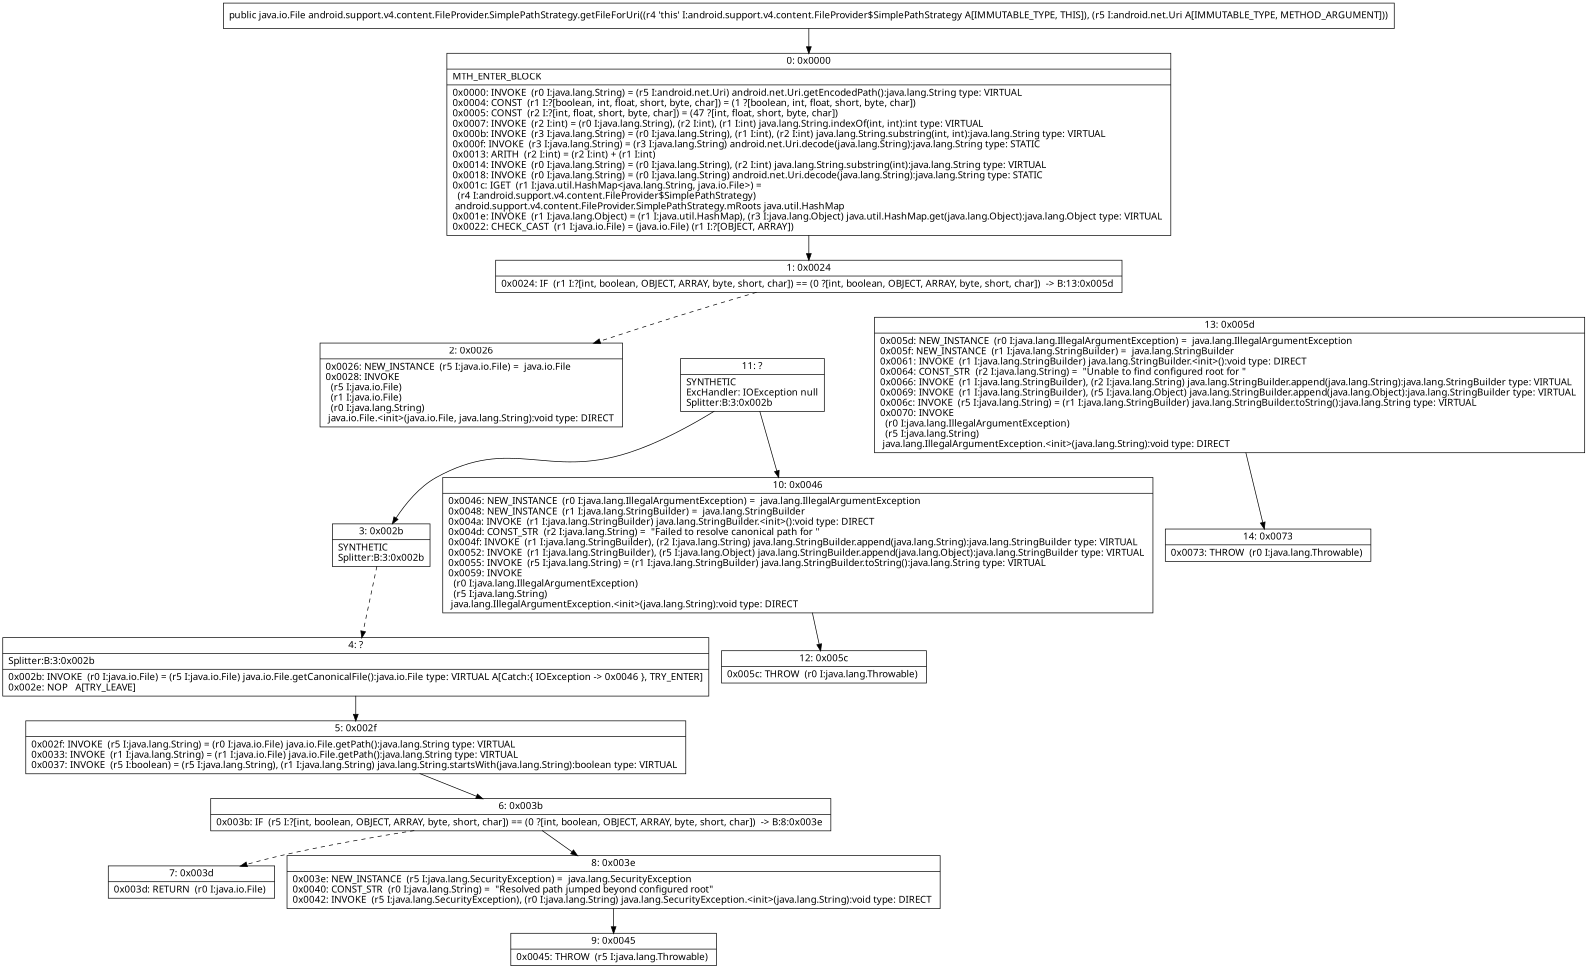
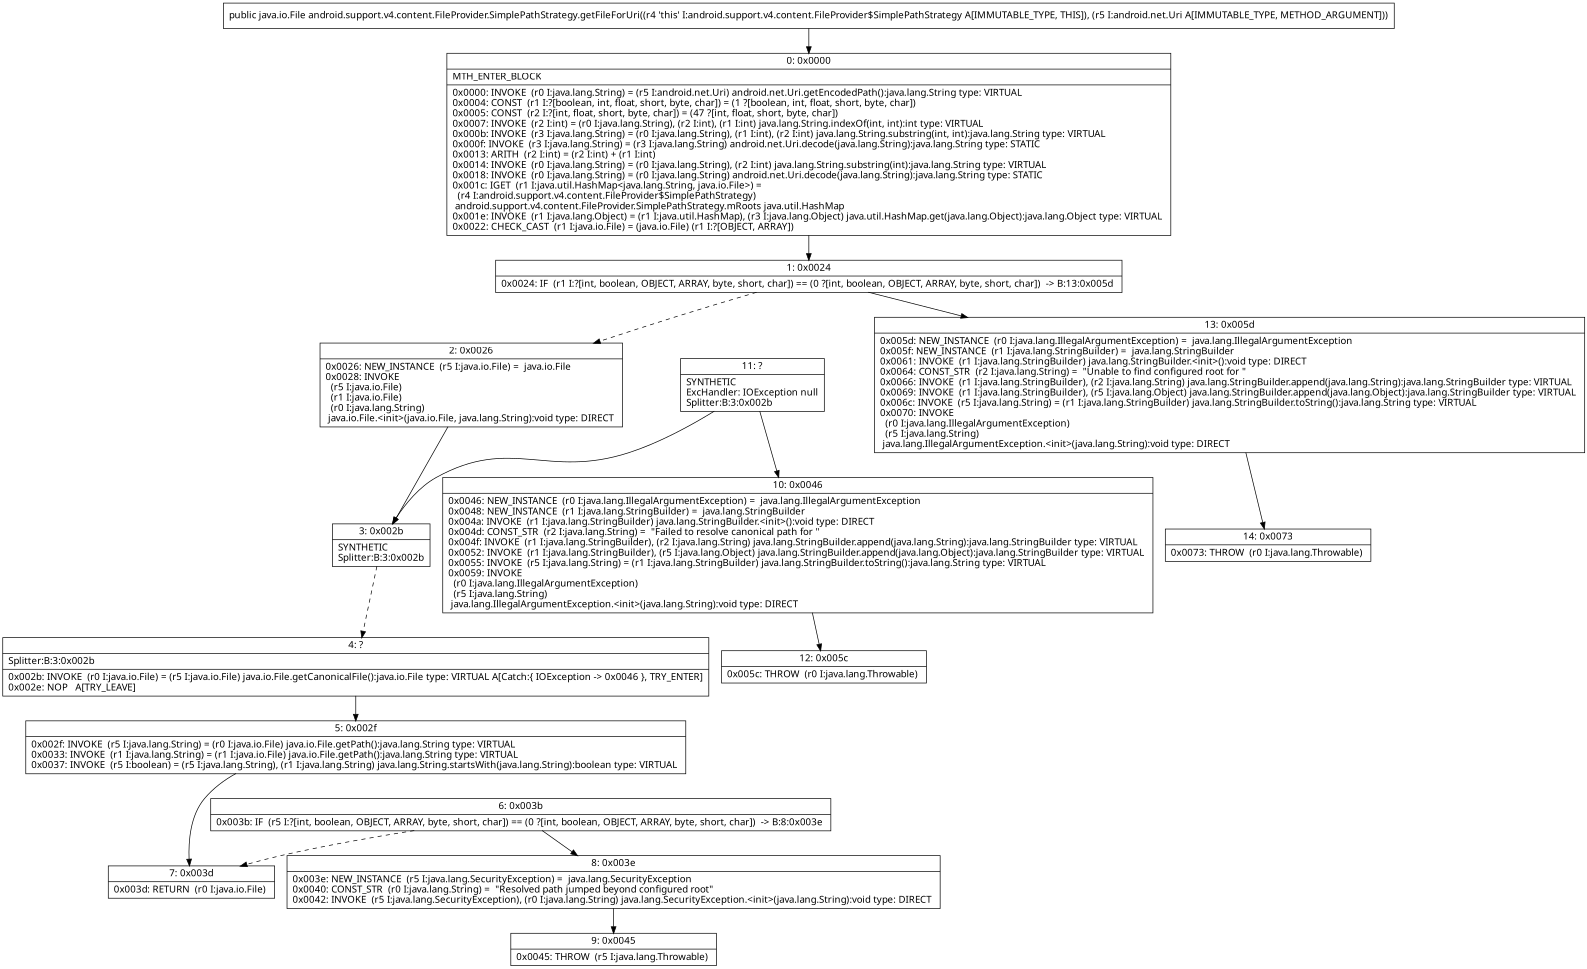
none -> (915, 304)
none -> (422, 472)
(448, 785) -> (198, 808)
